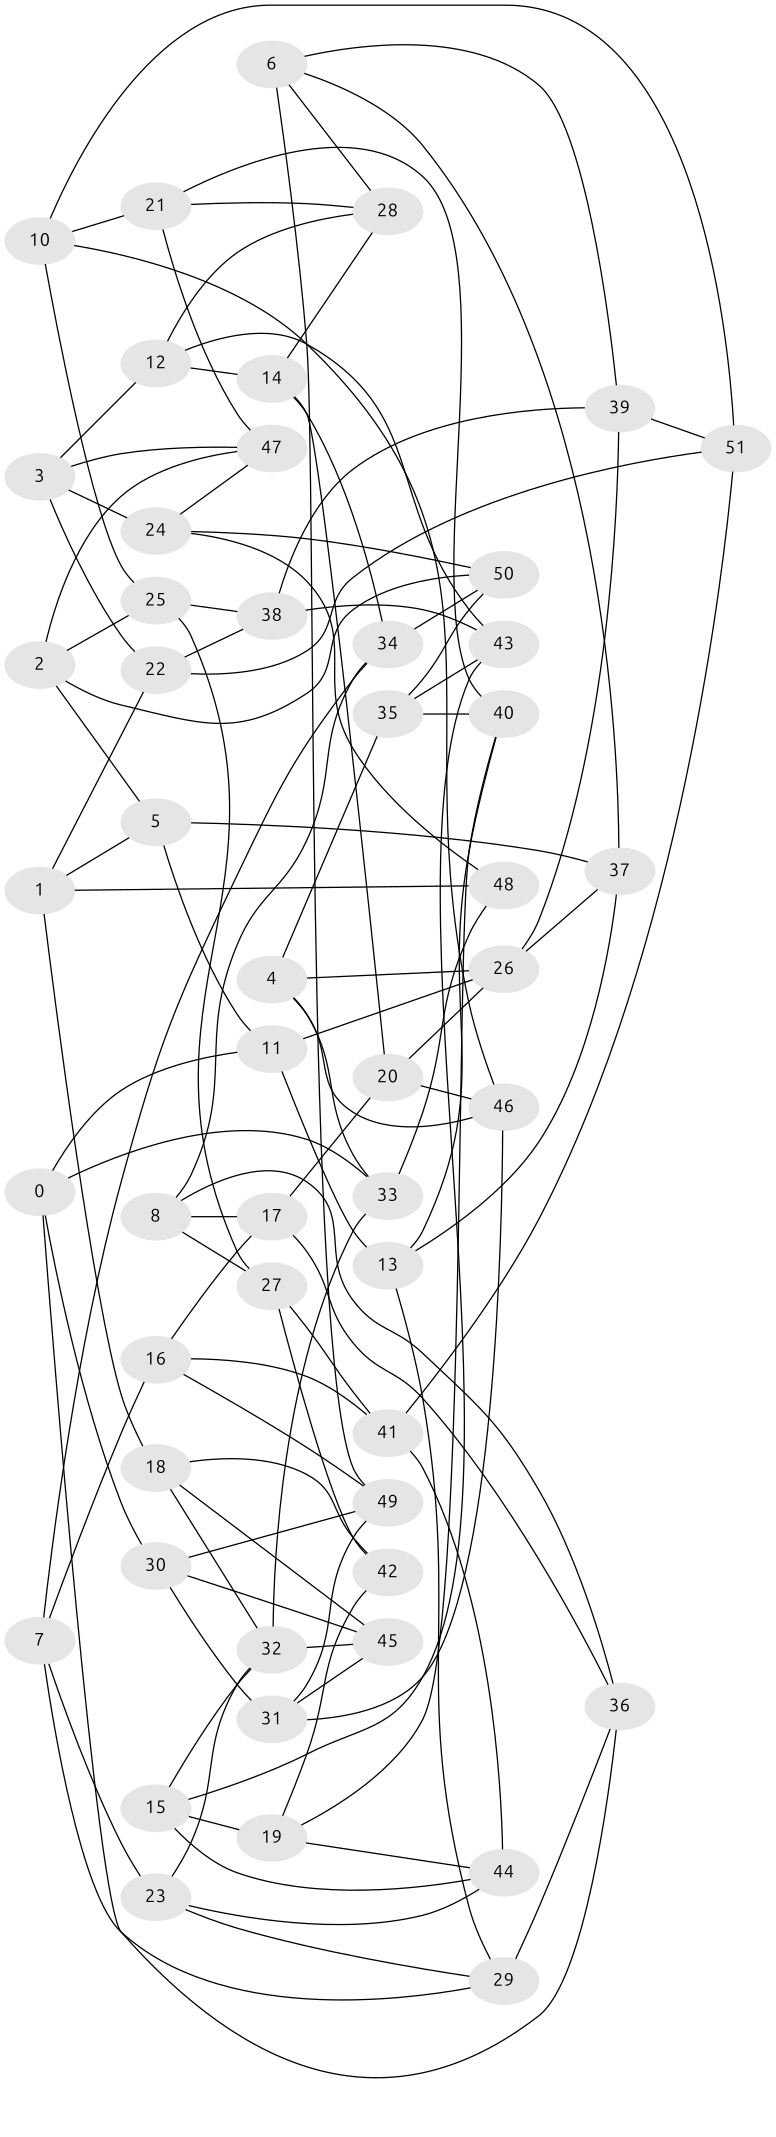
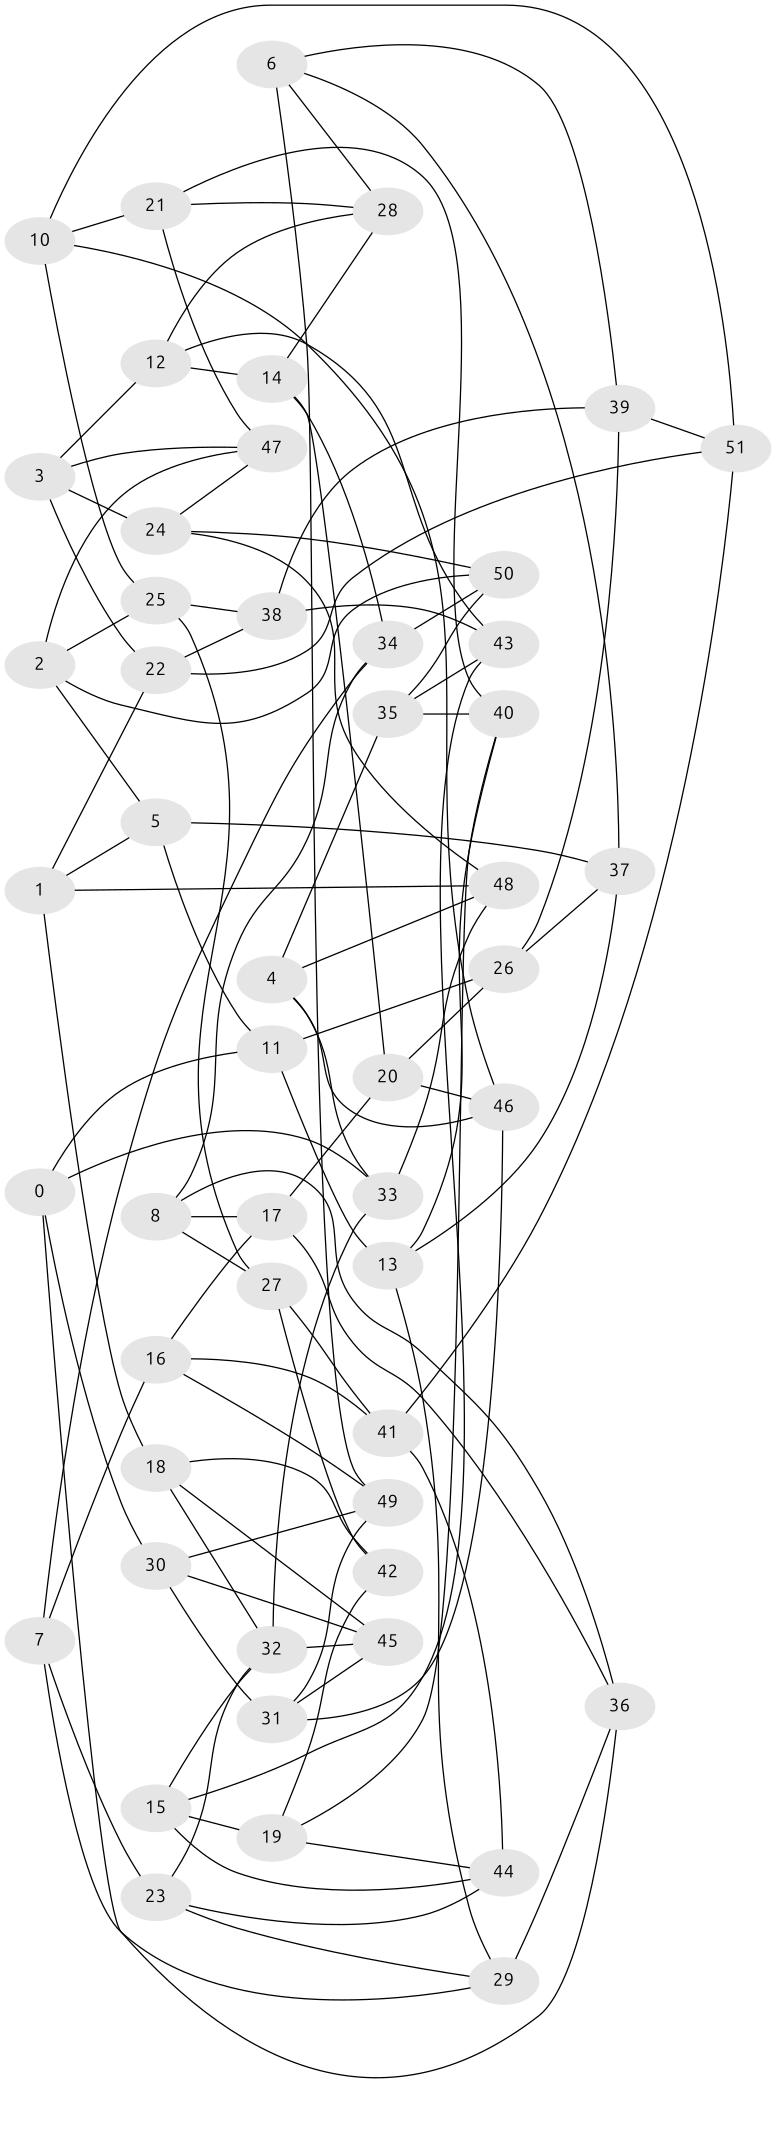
(388, 974) -> (388, 932)
